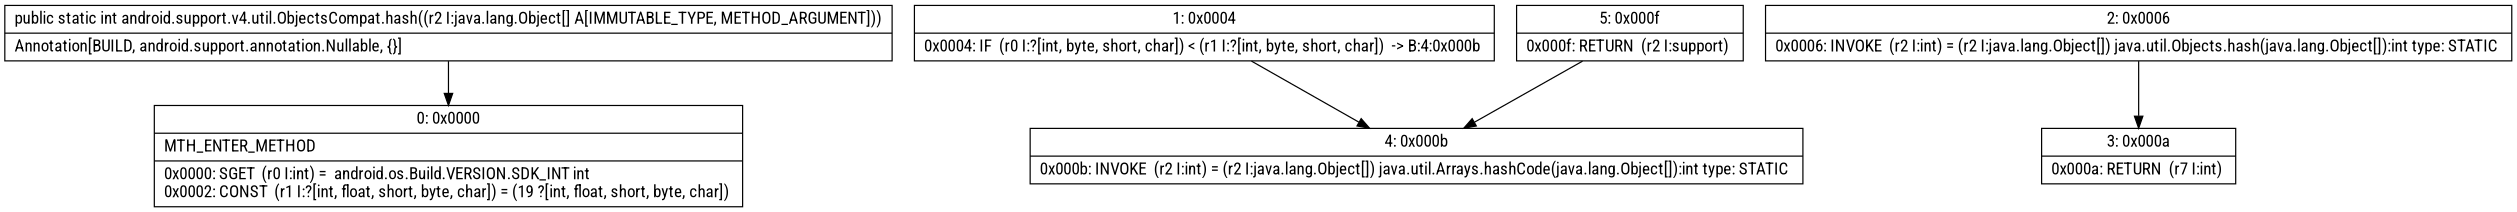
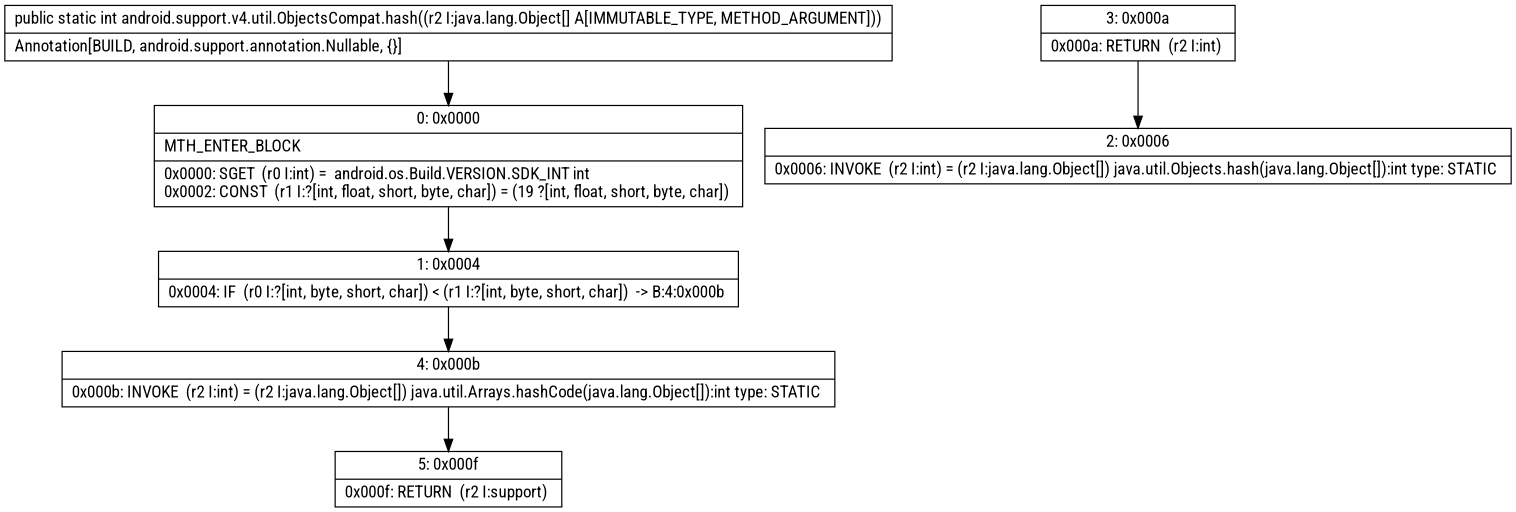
(2139, 88) -> (1138, 88)
(1528, 92) -> (448, 423)
(241, 146) -> (233, 146)
(2139, 169) -> (1138, 46)
none -> (448, 223)
